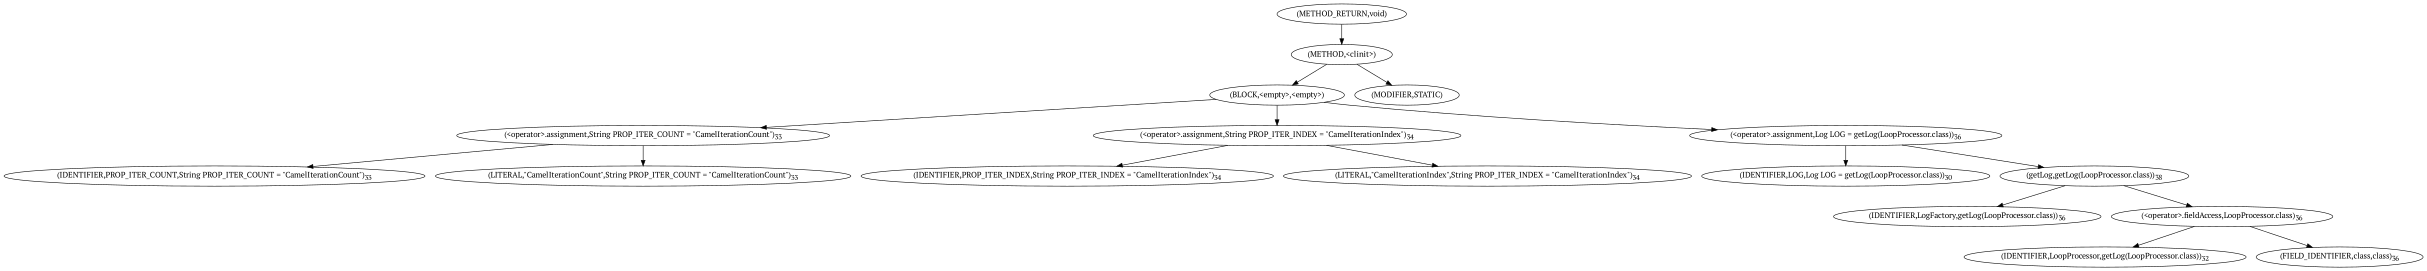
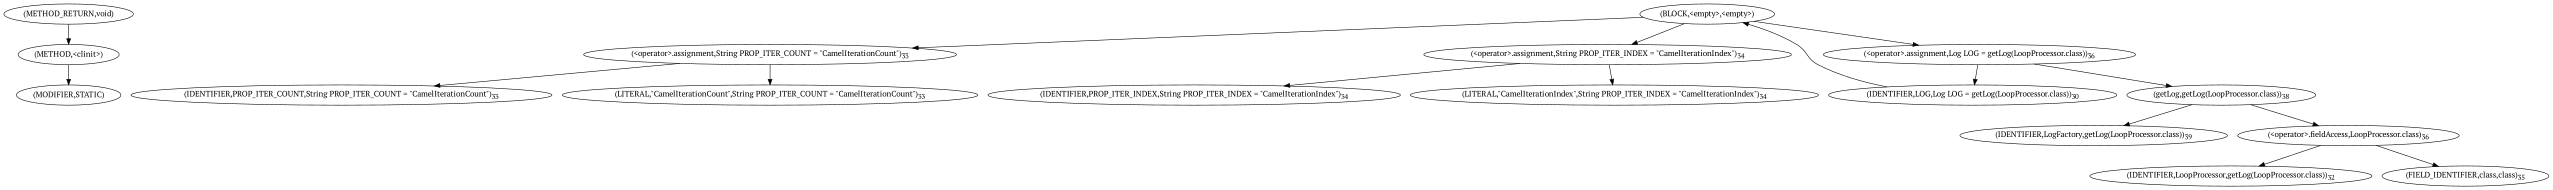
(1312, 73) -> (1814, 62)
(2062, 216) -> (2188, 135)
(2396, 256) -> (2521, 175)
